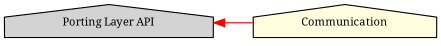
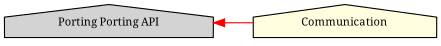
(109, 23) -> (109, 23)
